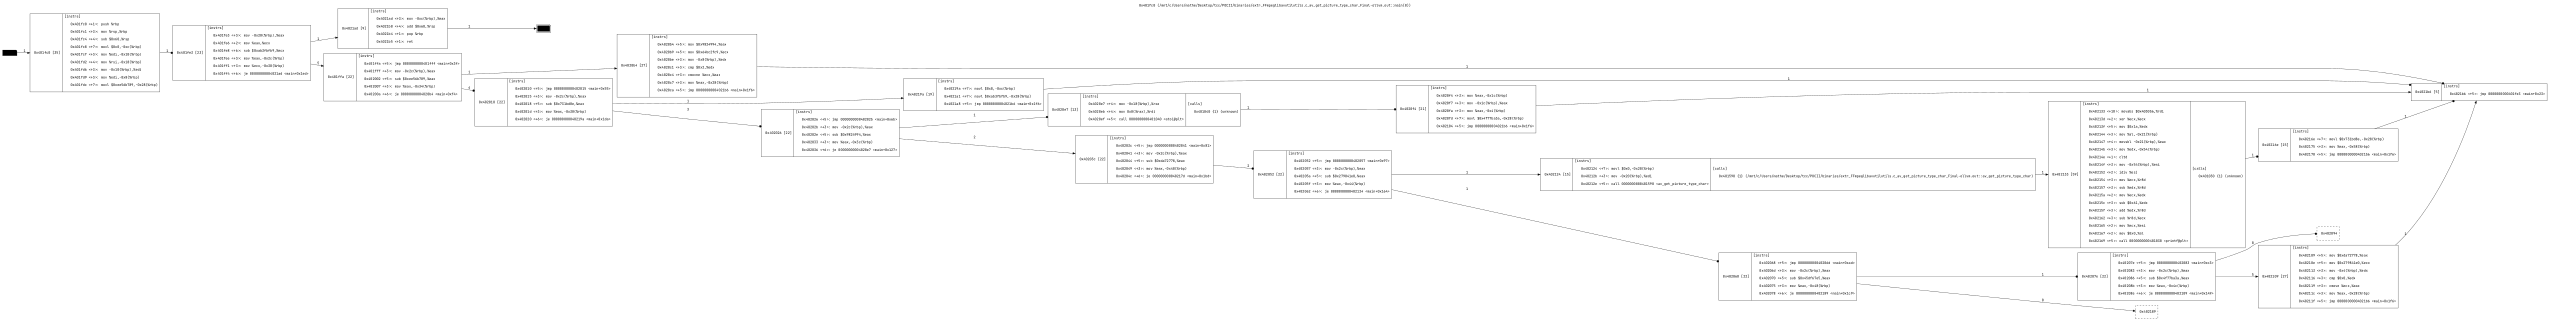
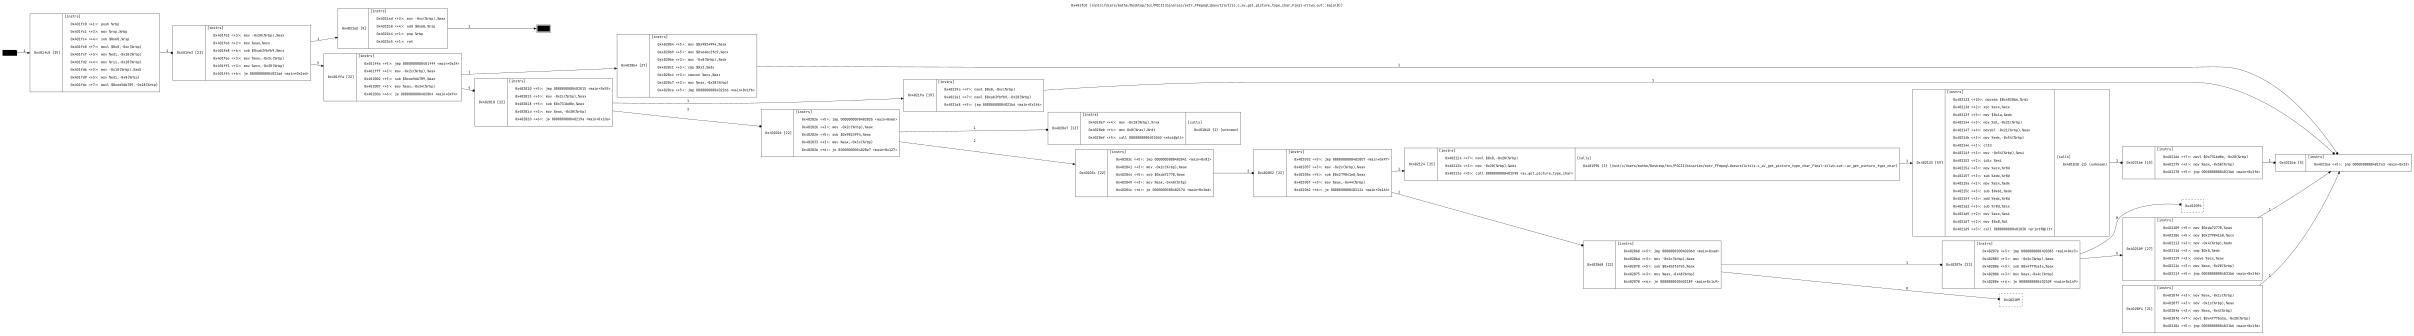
(1317, 109) -> none
(1995, 298) -> (1859, 286)
